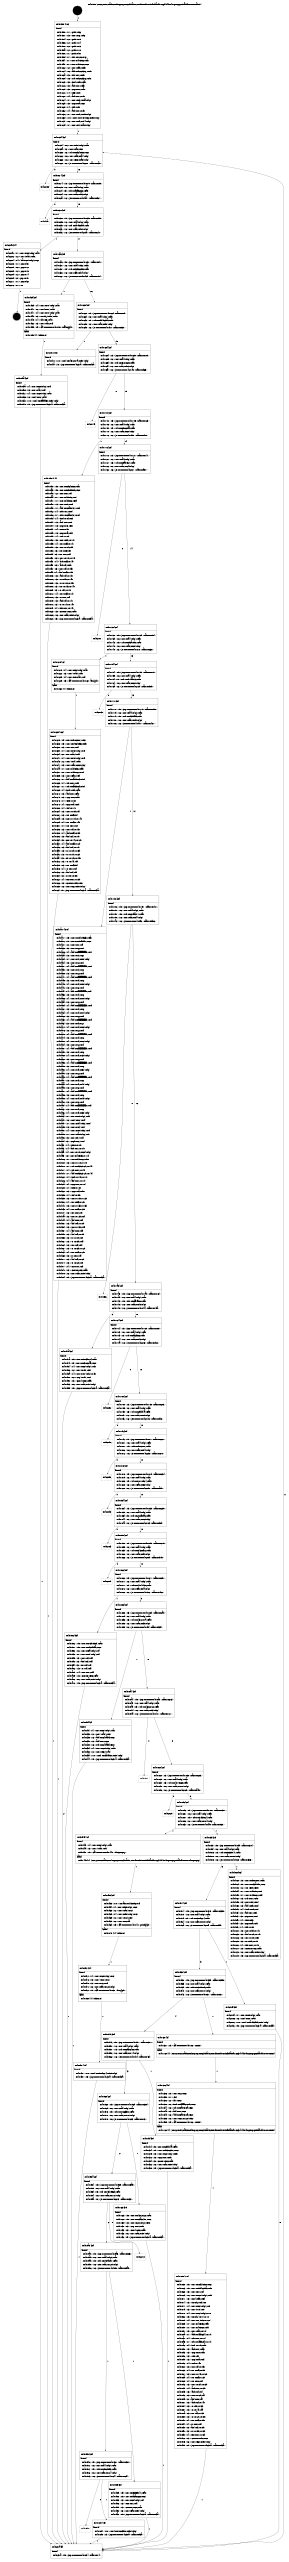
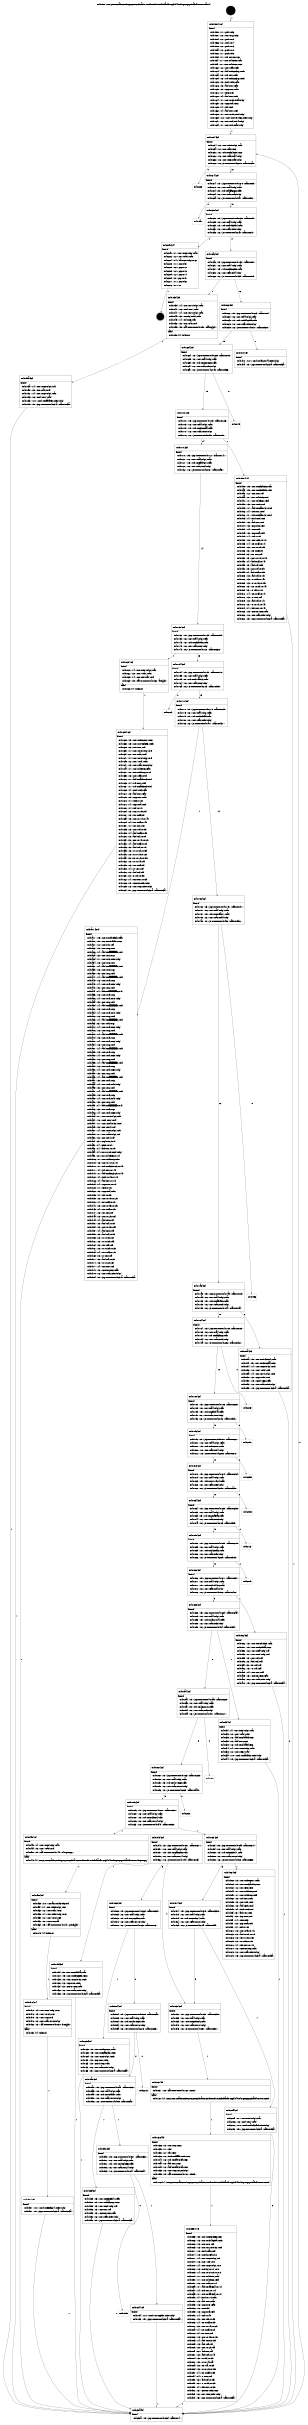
(97, 639) -> none
(164, 2014) -> (163, 1935)
